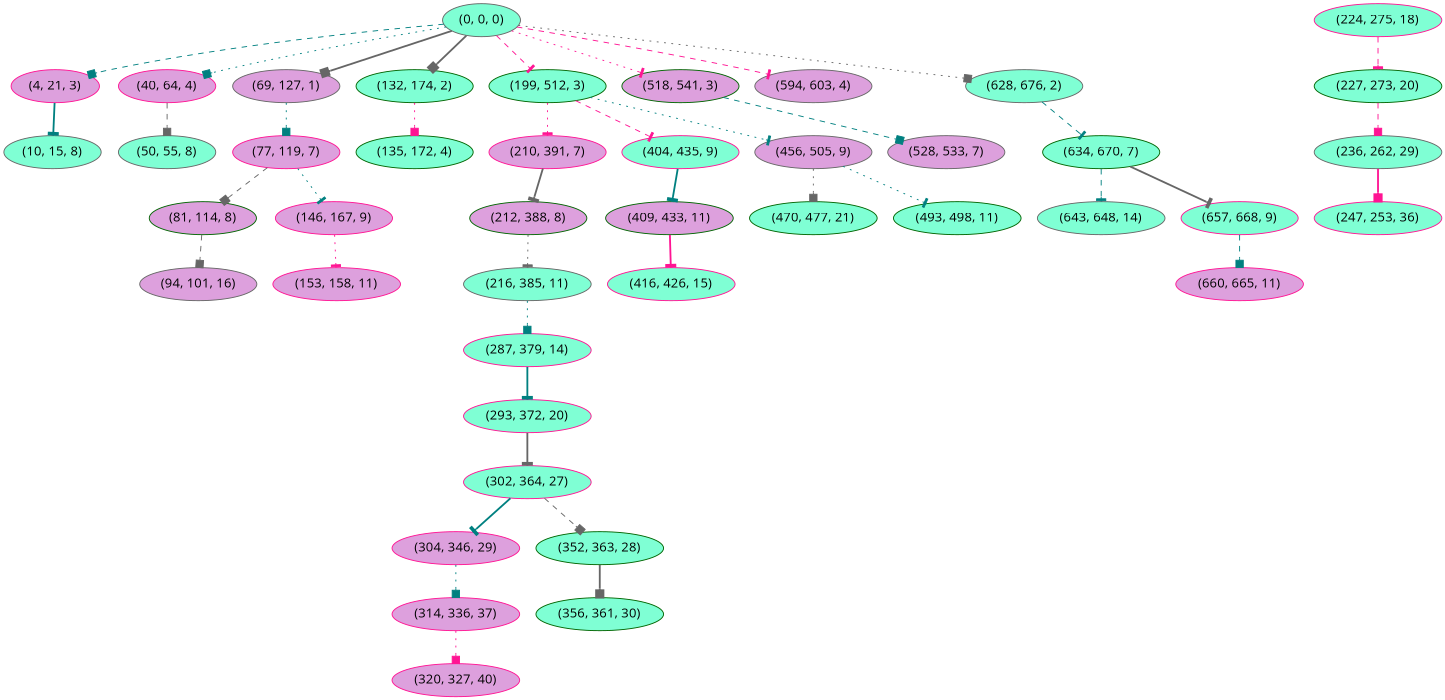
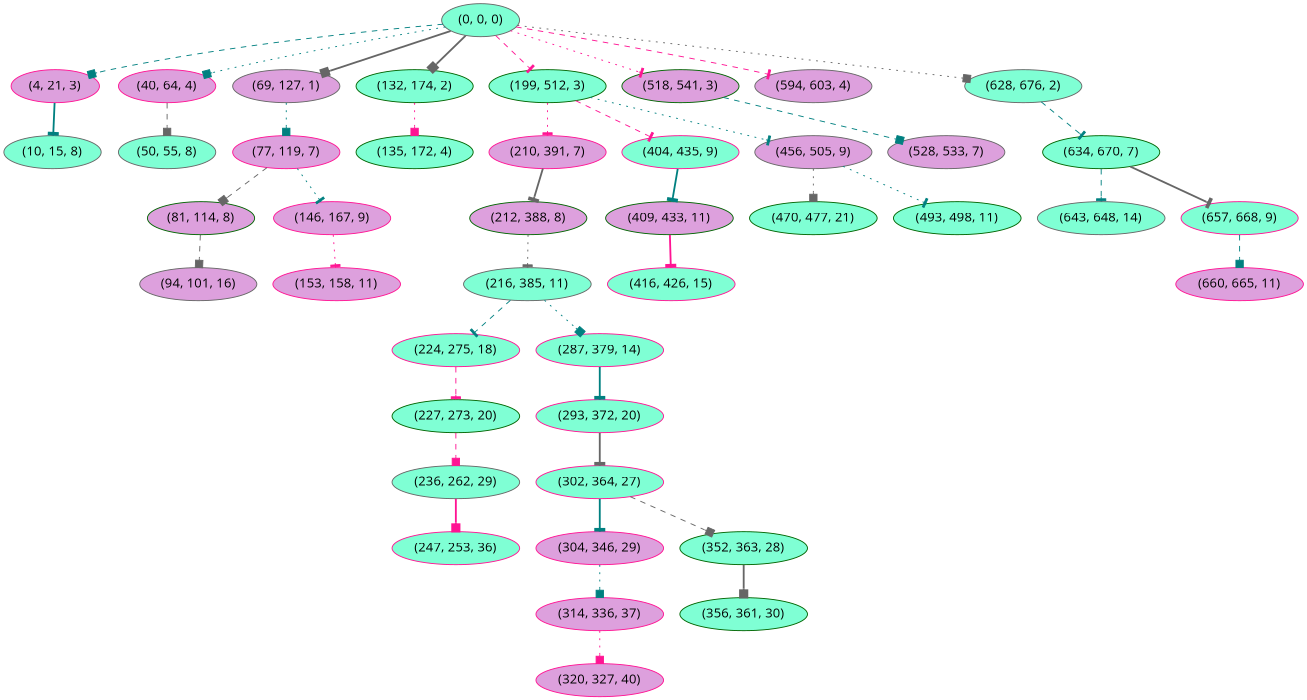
none -> (493, 316)
